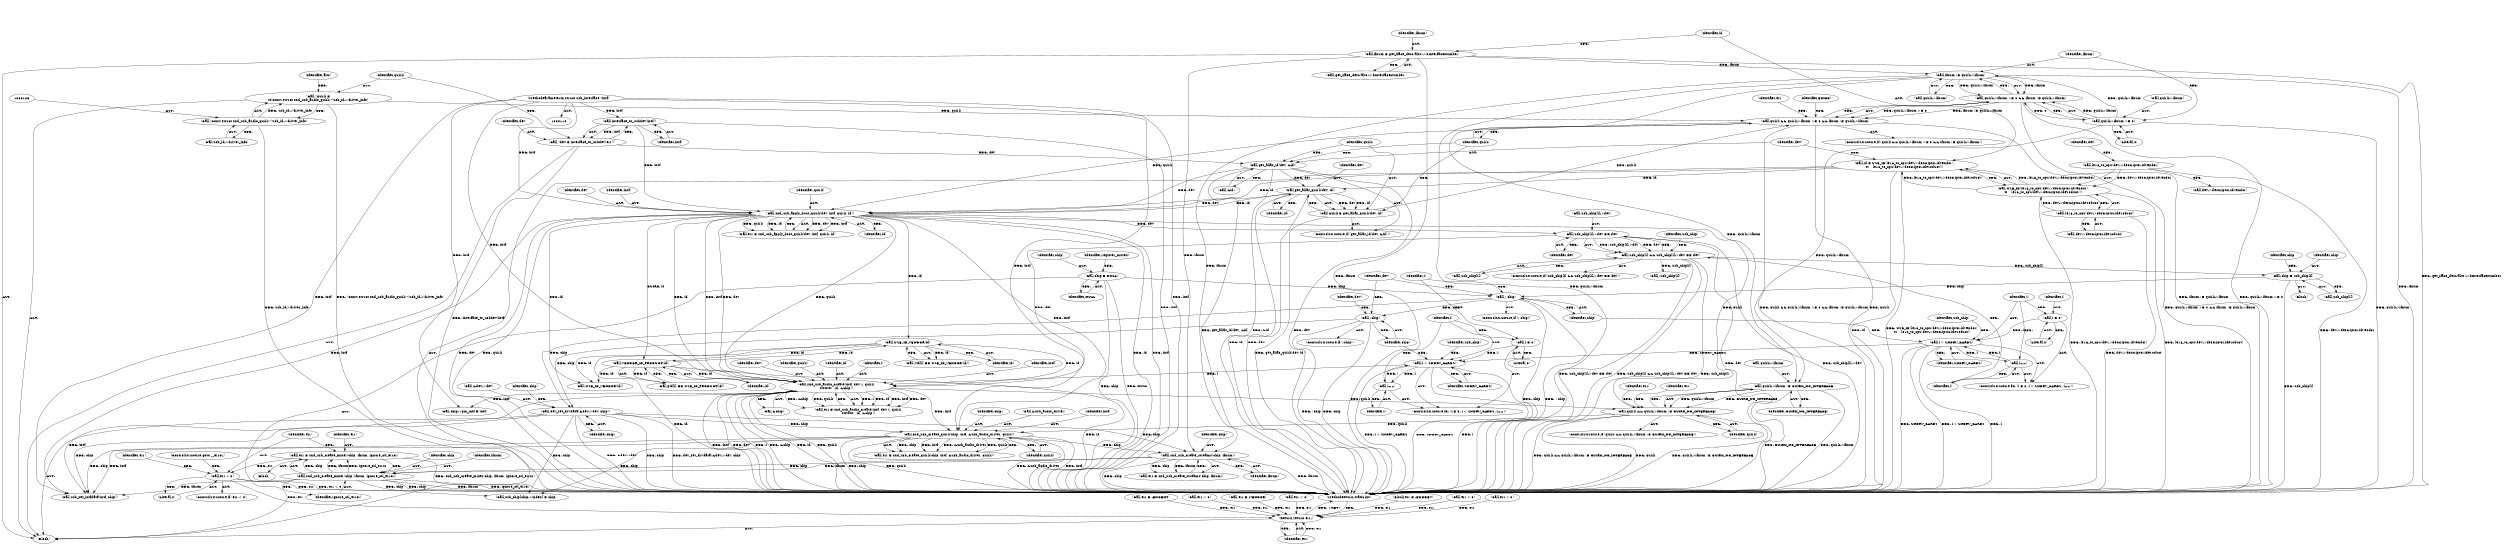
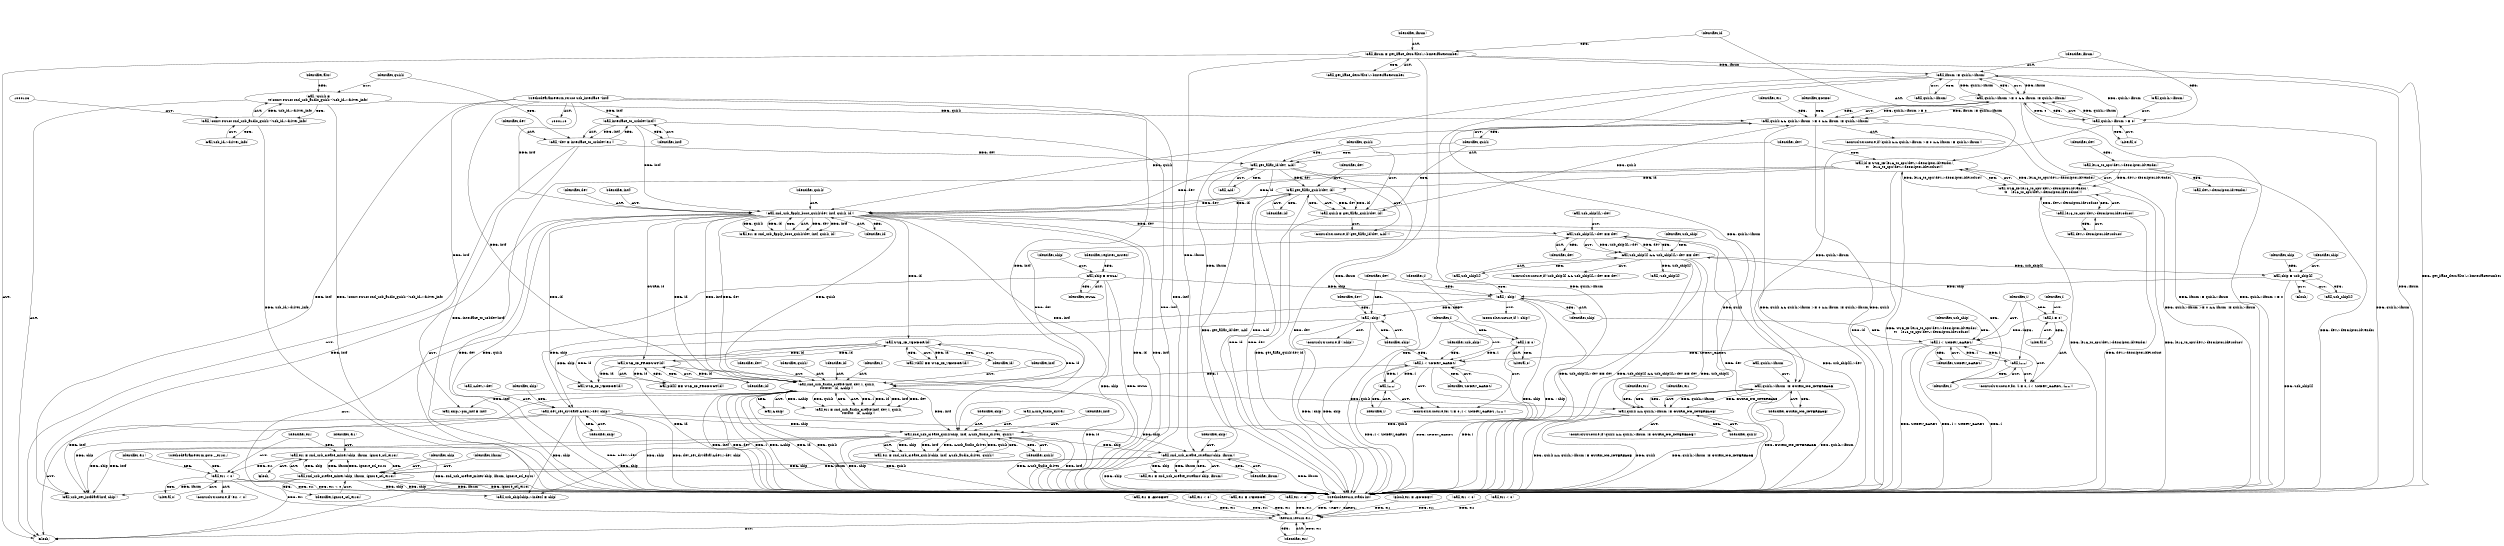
(641, 363) -> (641, 363)
(198, 456) -> (198, 456)
(1350, 508) -> (1350, 508)
